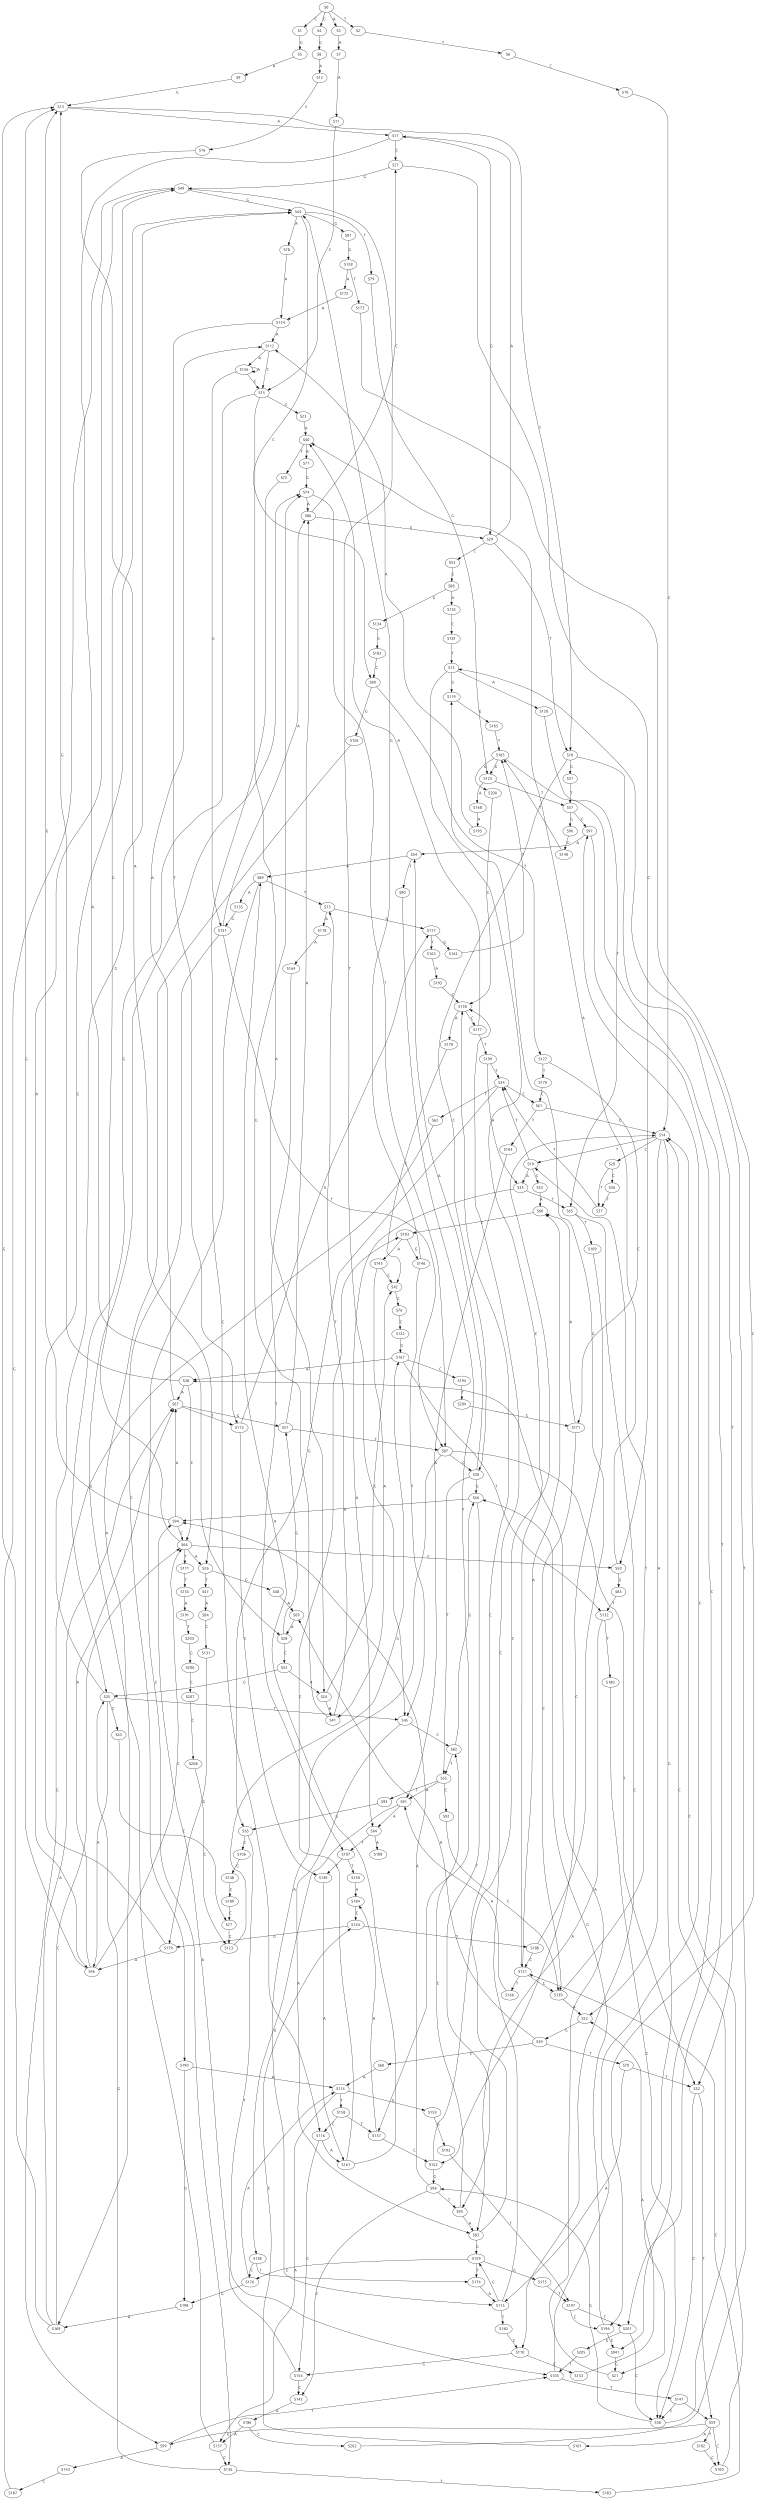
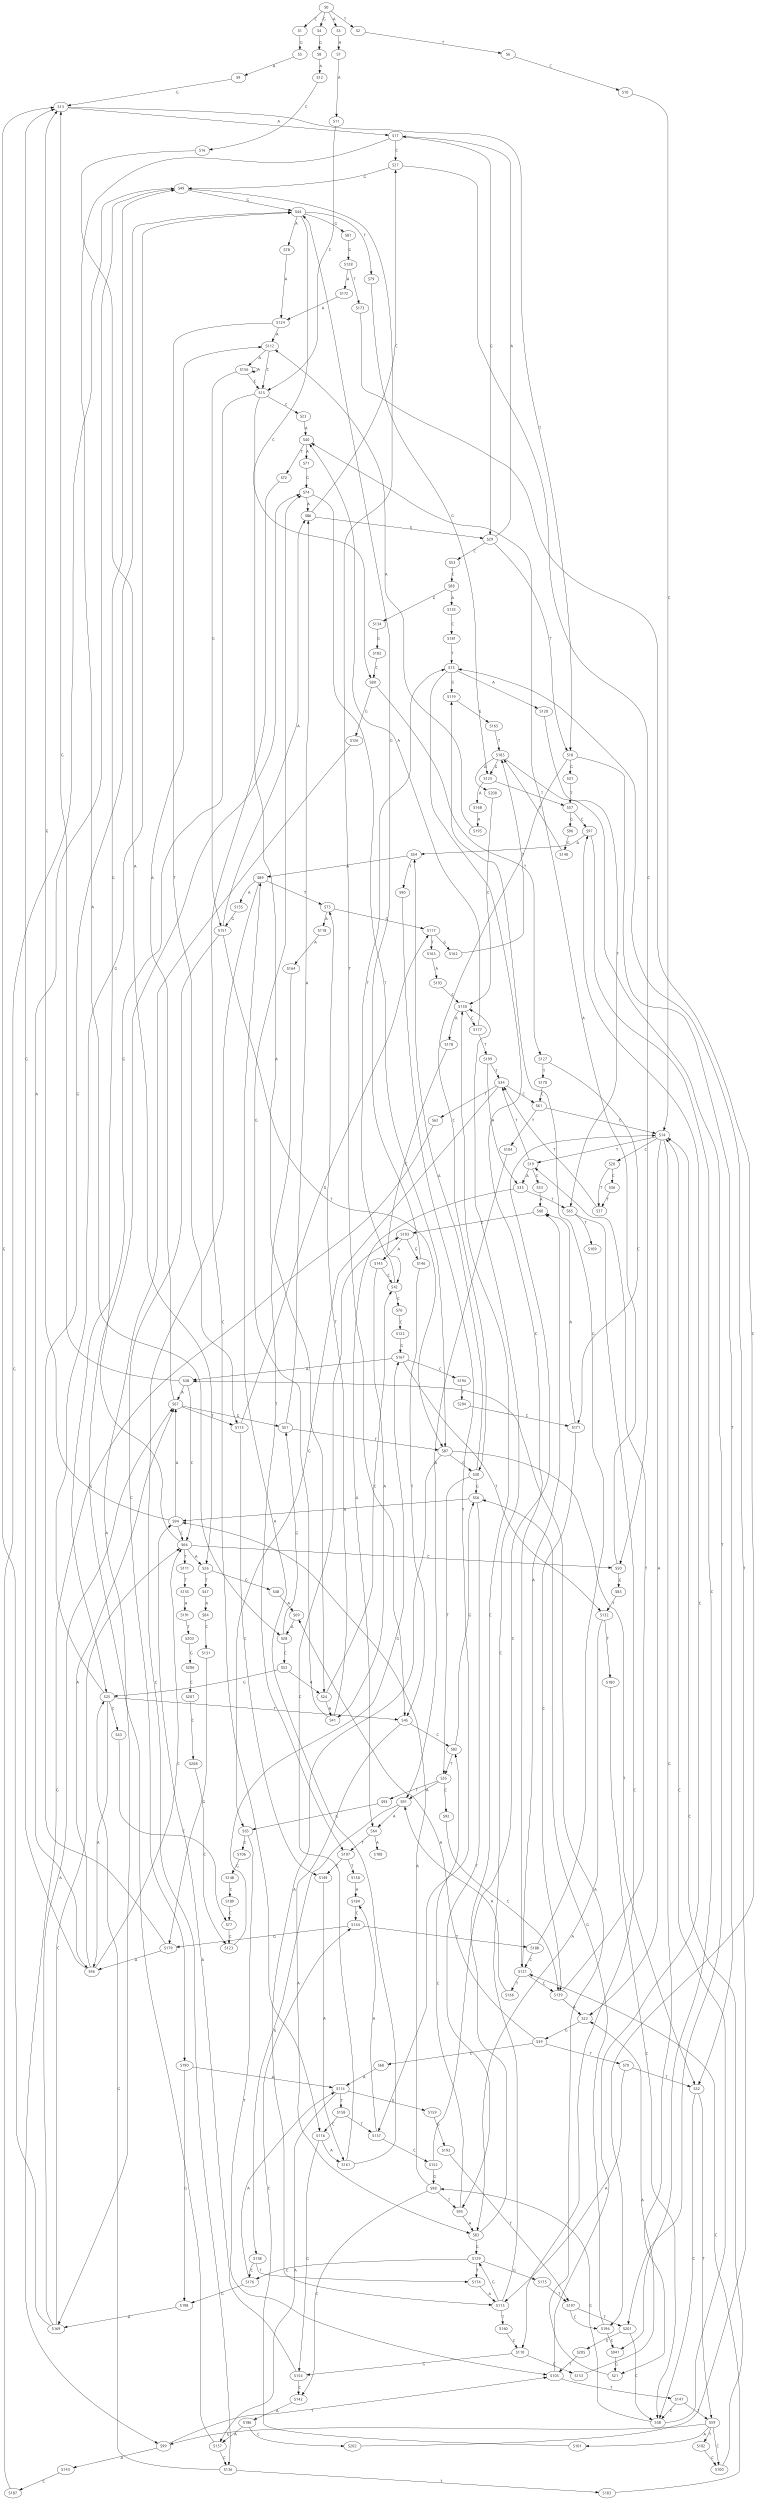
none -> (369, 966)
(575, 1722) -> none
